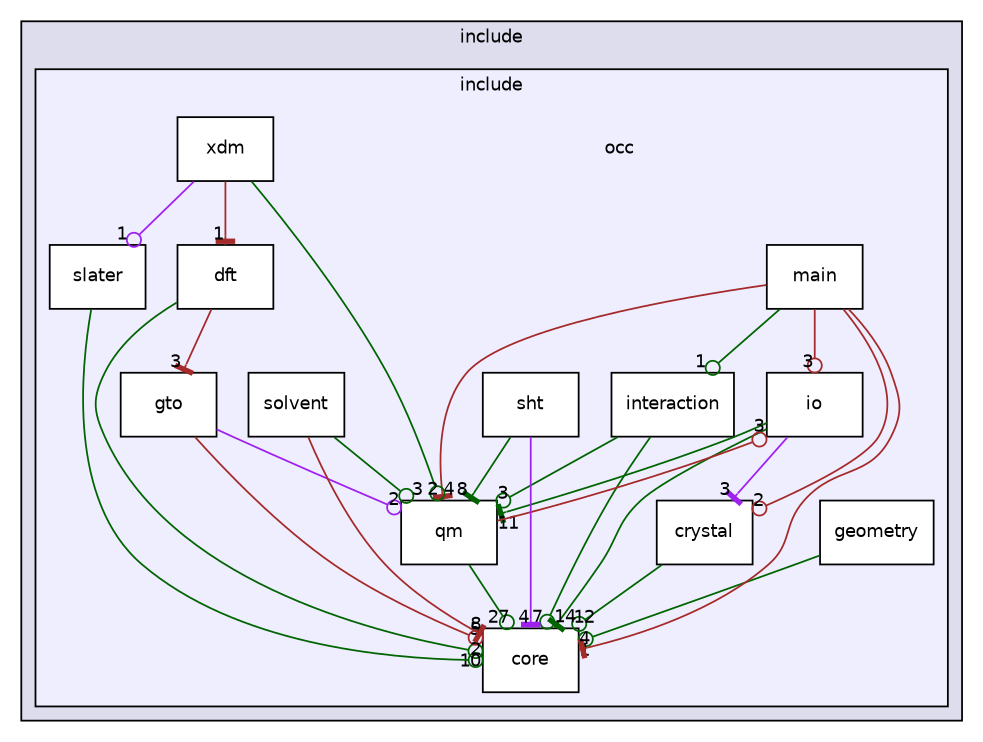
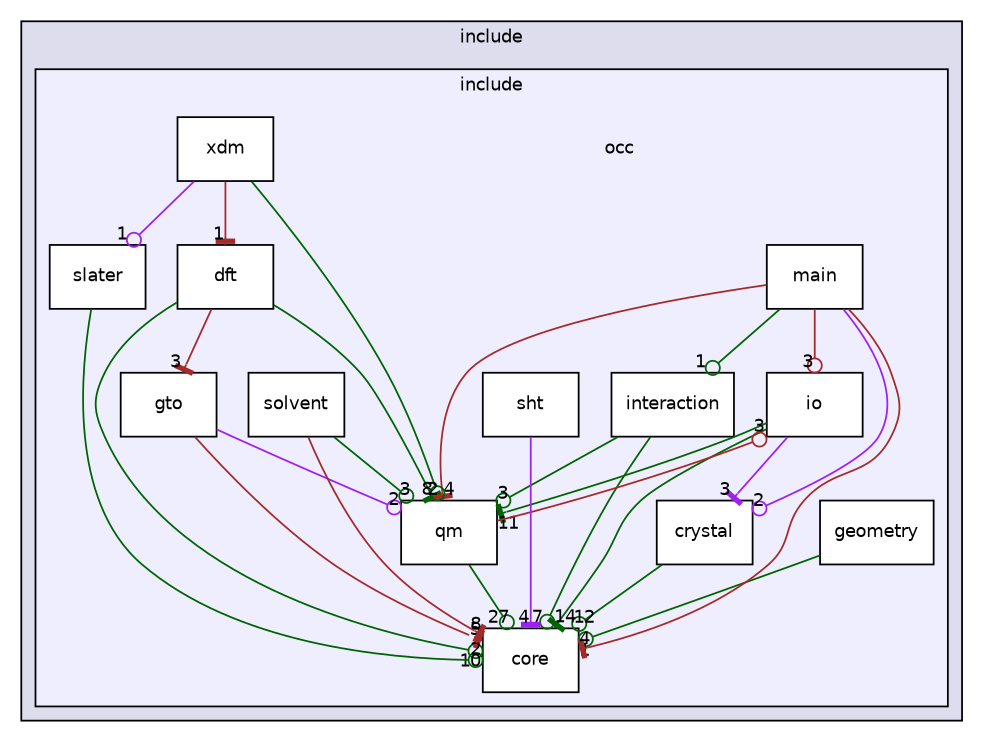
(880, 433) -> (880, 433)
(492, 465) -> (369, 384)
(319, 554) -> (319, 554)
